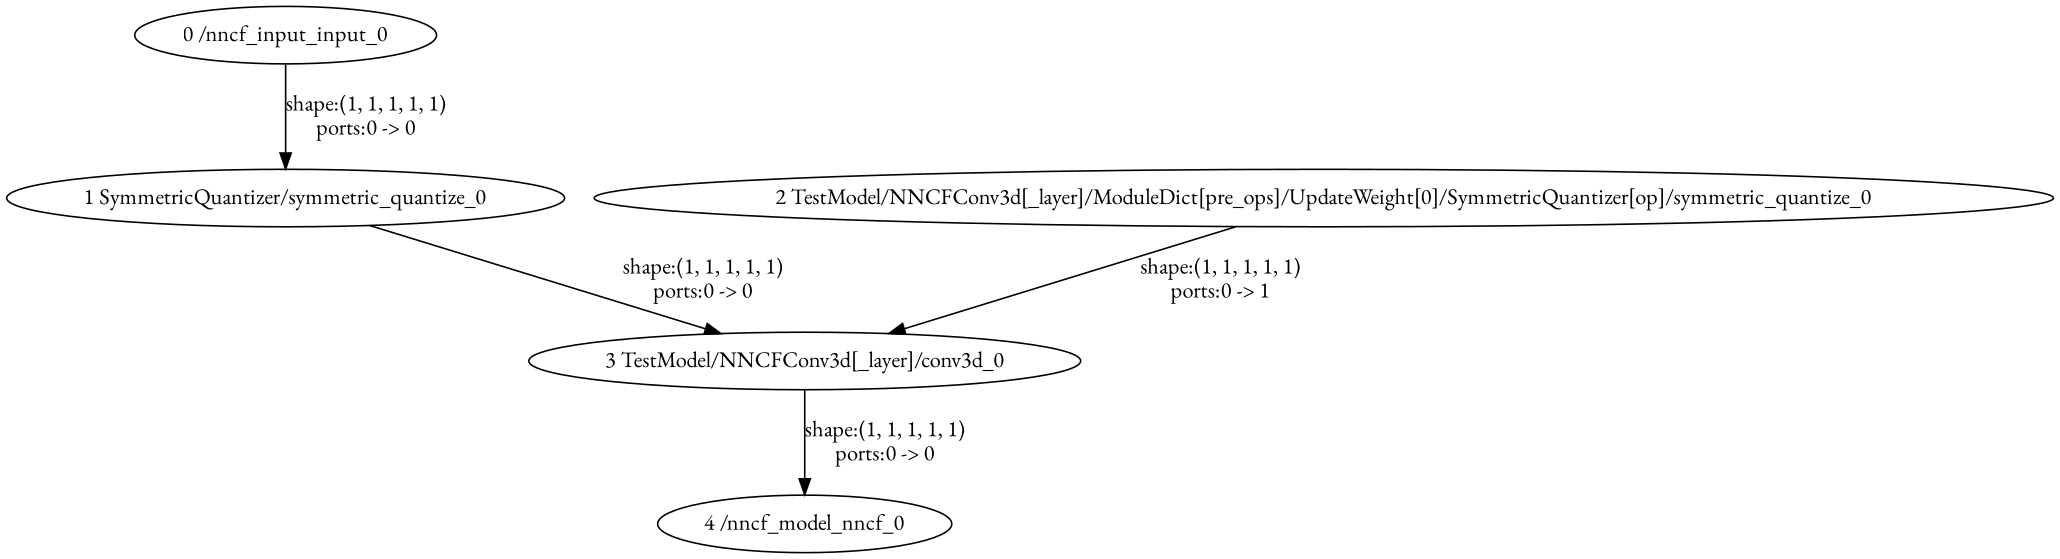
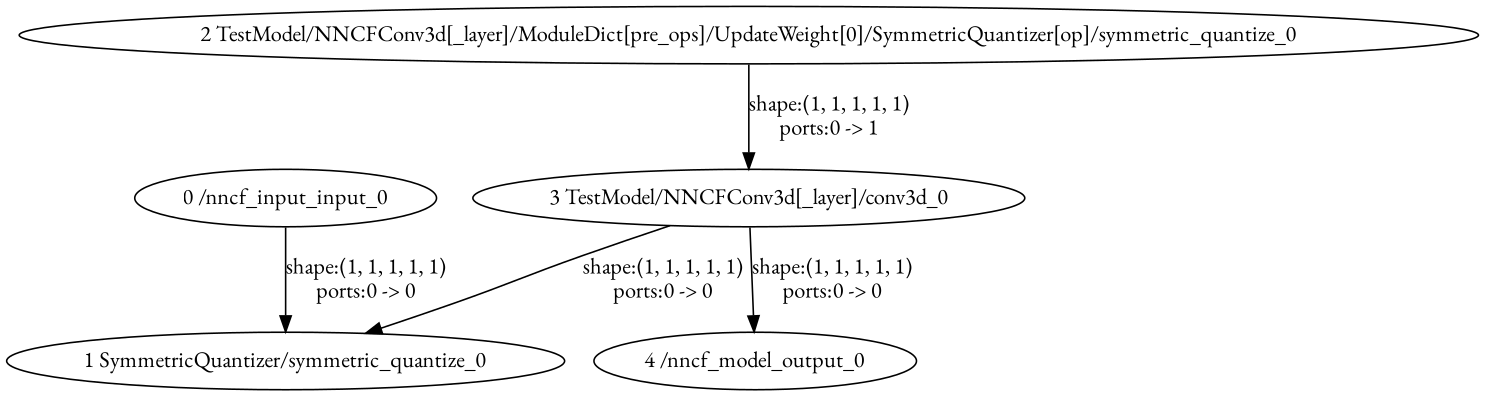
(537, 277) -> (525, 277)
(805, 524) -> (755, 361)
